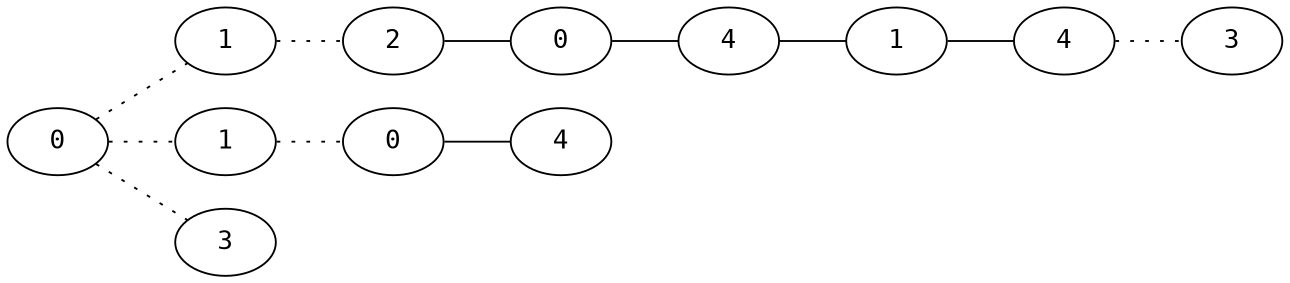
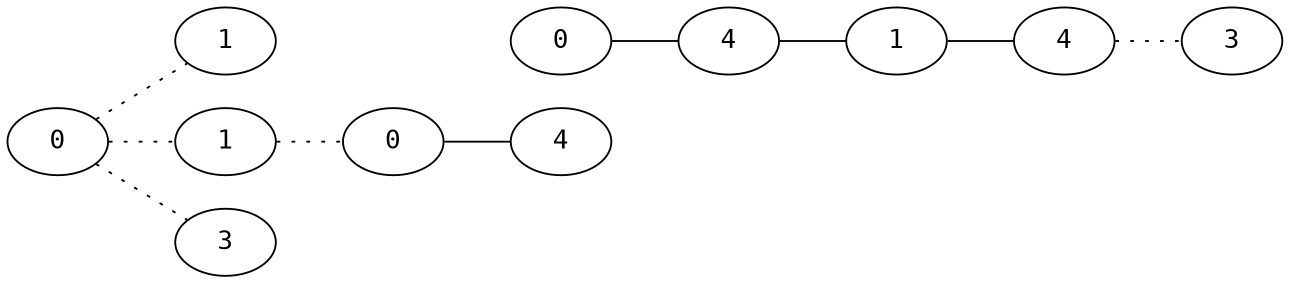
(393, 41) -> none
